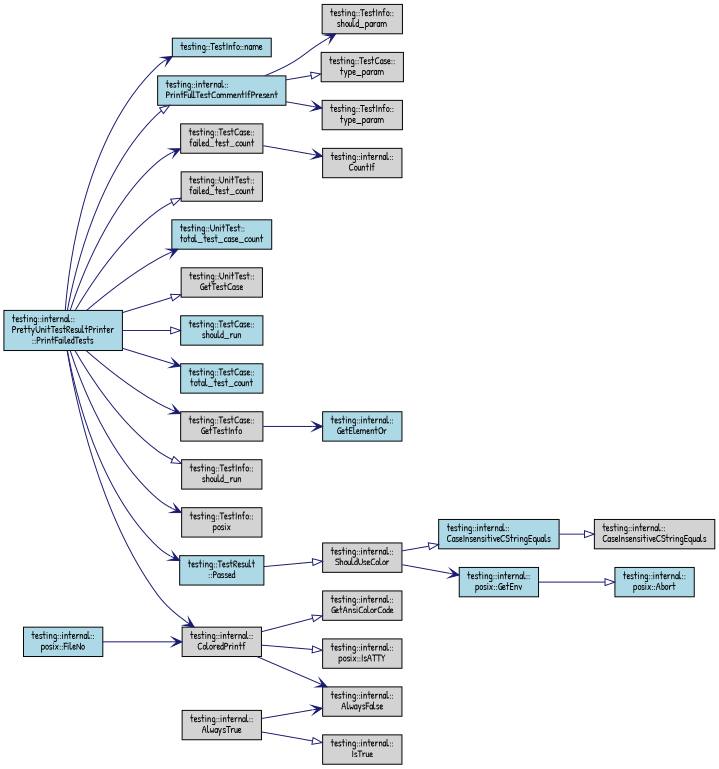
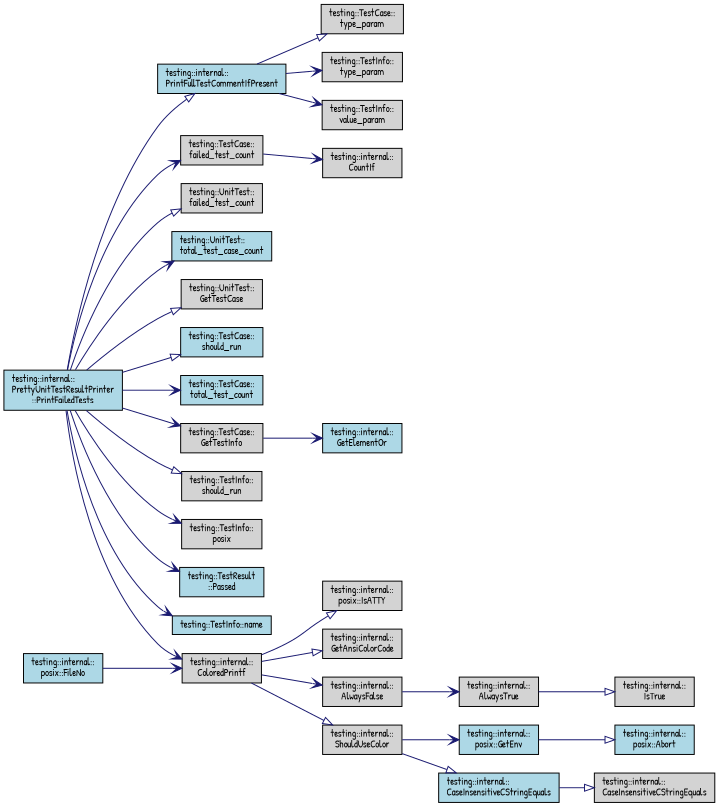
(362, 19) -> (362, 115)
(288, 564) -> (288, 702)
(287, 714) -> (426, 692)
